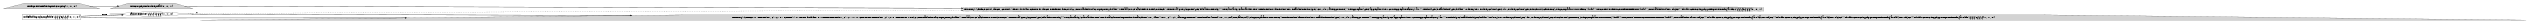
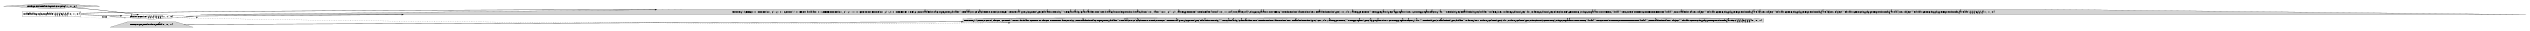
(52, 6) -> (52, 6)
(104, 6) -> (105, 11)
